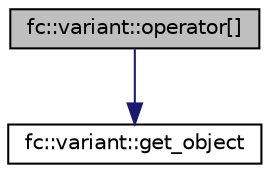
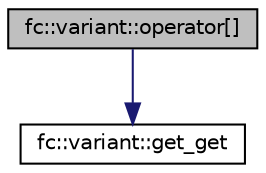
(135, 144) -> (133, 144)
